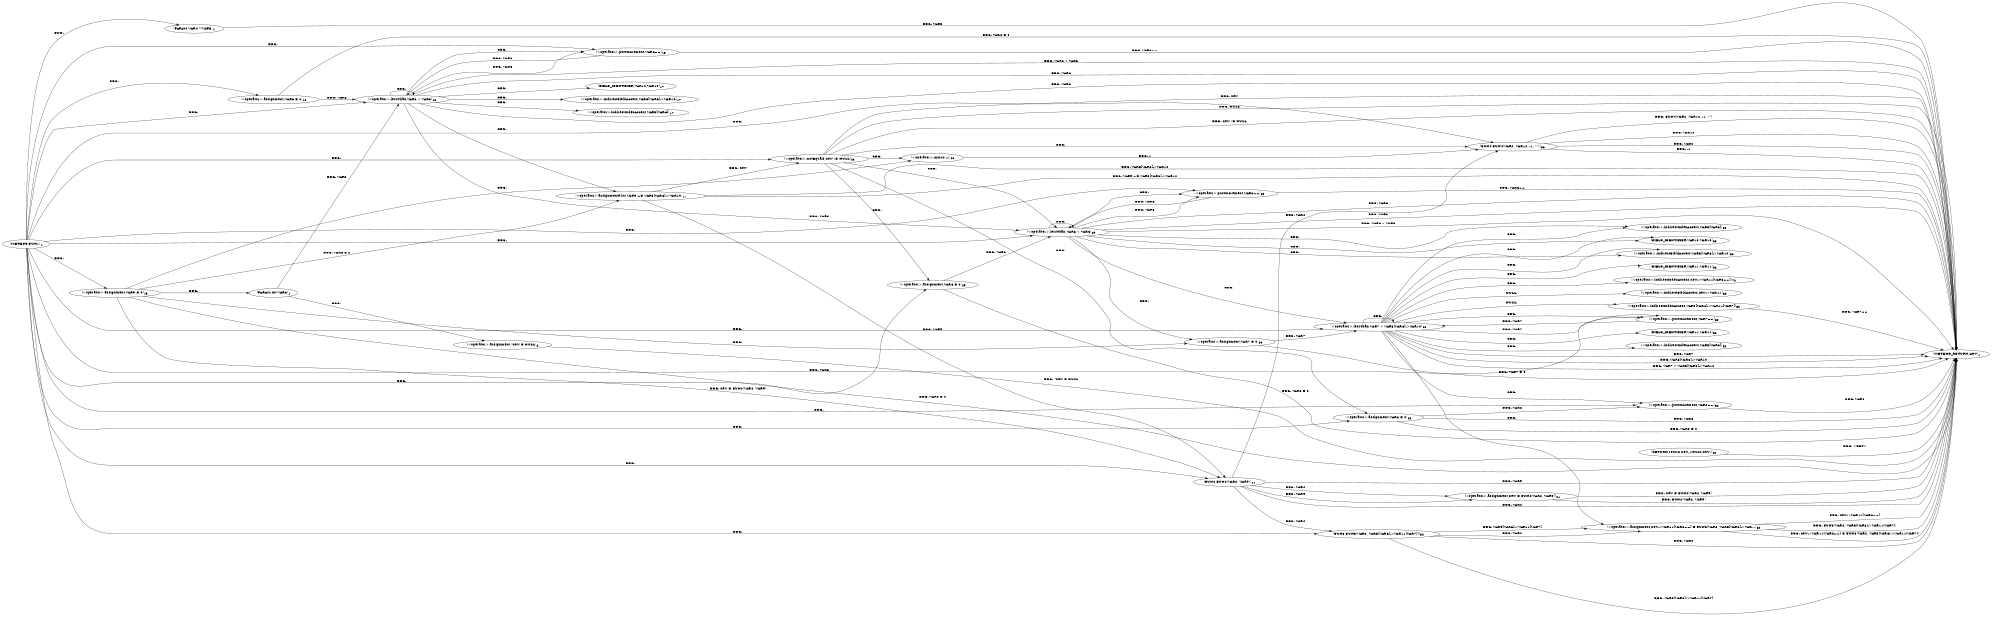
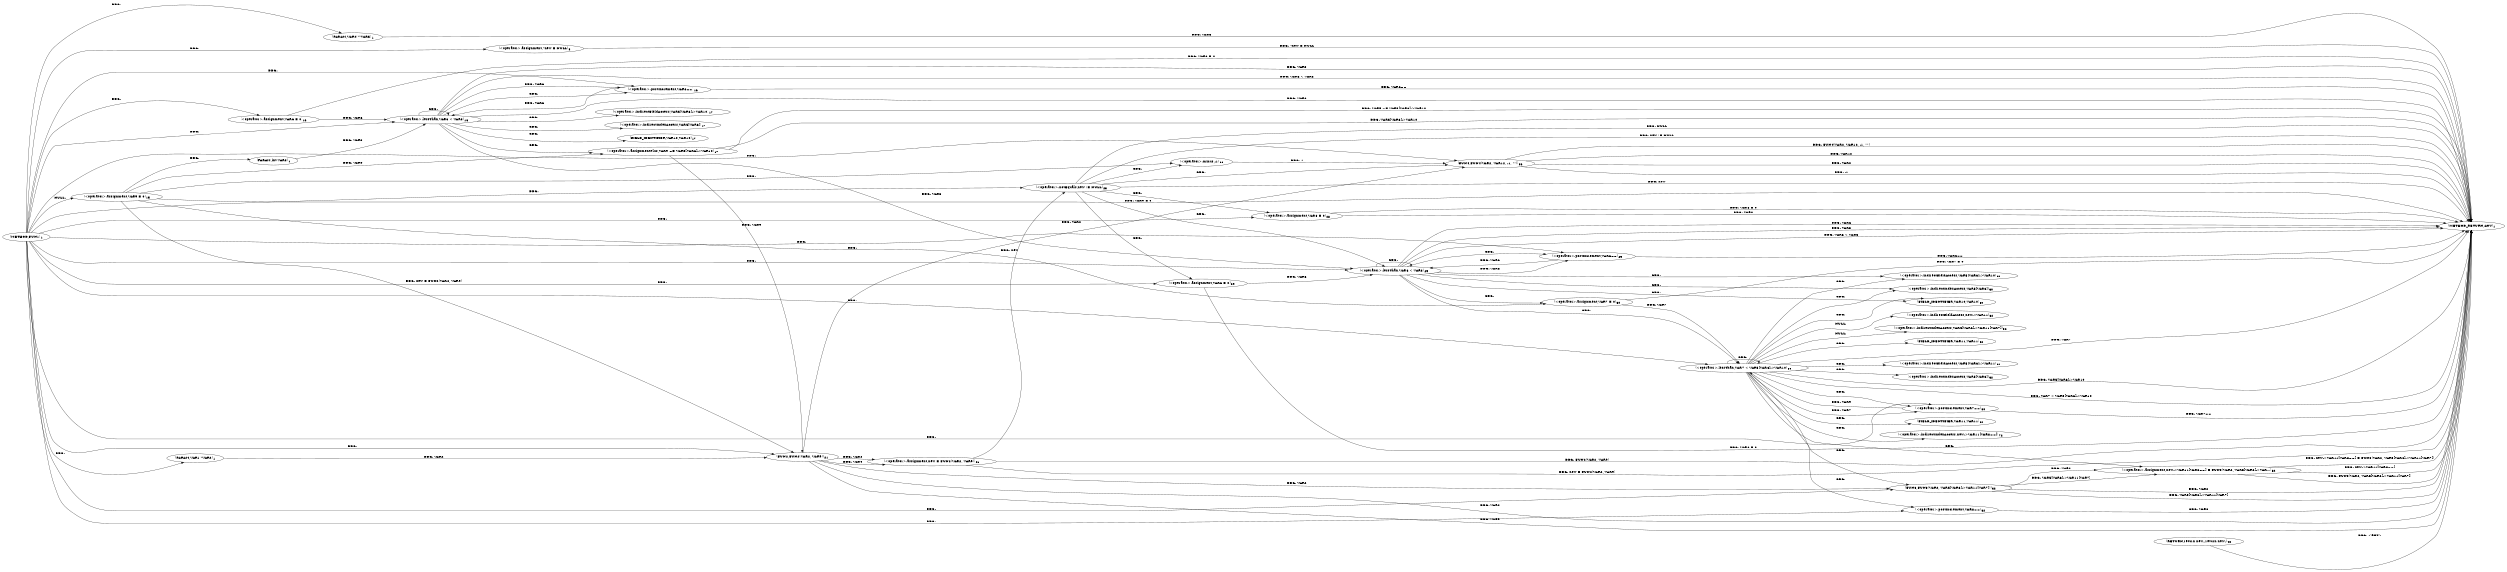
(60, 33) -> (117, 4)
(725, 178) -> (1014, 327)
(337, 253) -> (353, 163)
(60, 258) -> (61, 198)
(385, 318) -> (182, 50)
(1512, 321) -> (1841, 402)
(1845, 324) -> (2301, 418)
none -> (1950, 364)
(819, 370) -> (932, 437)
(1529, 412) -> none
none -> (1812, 451)
none -> (195, 458)
